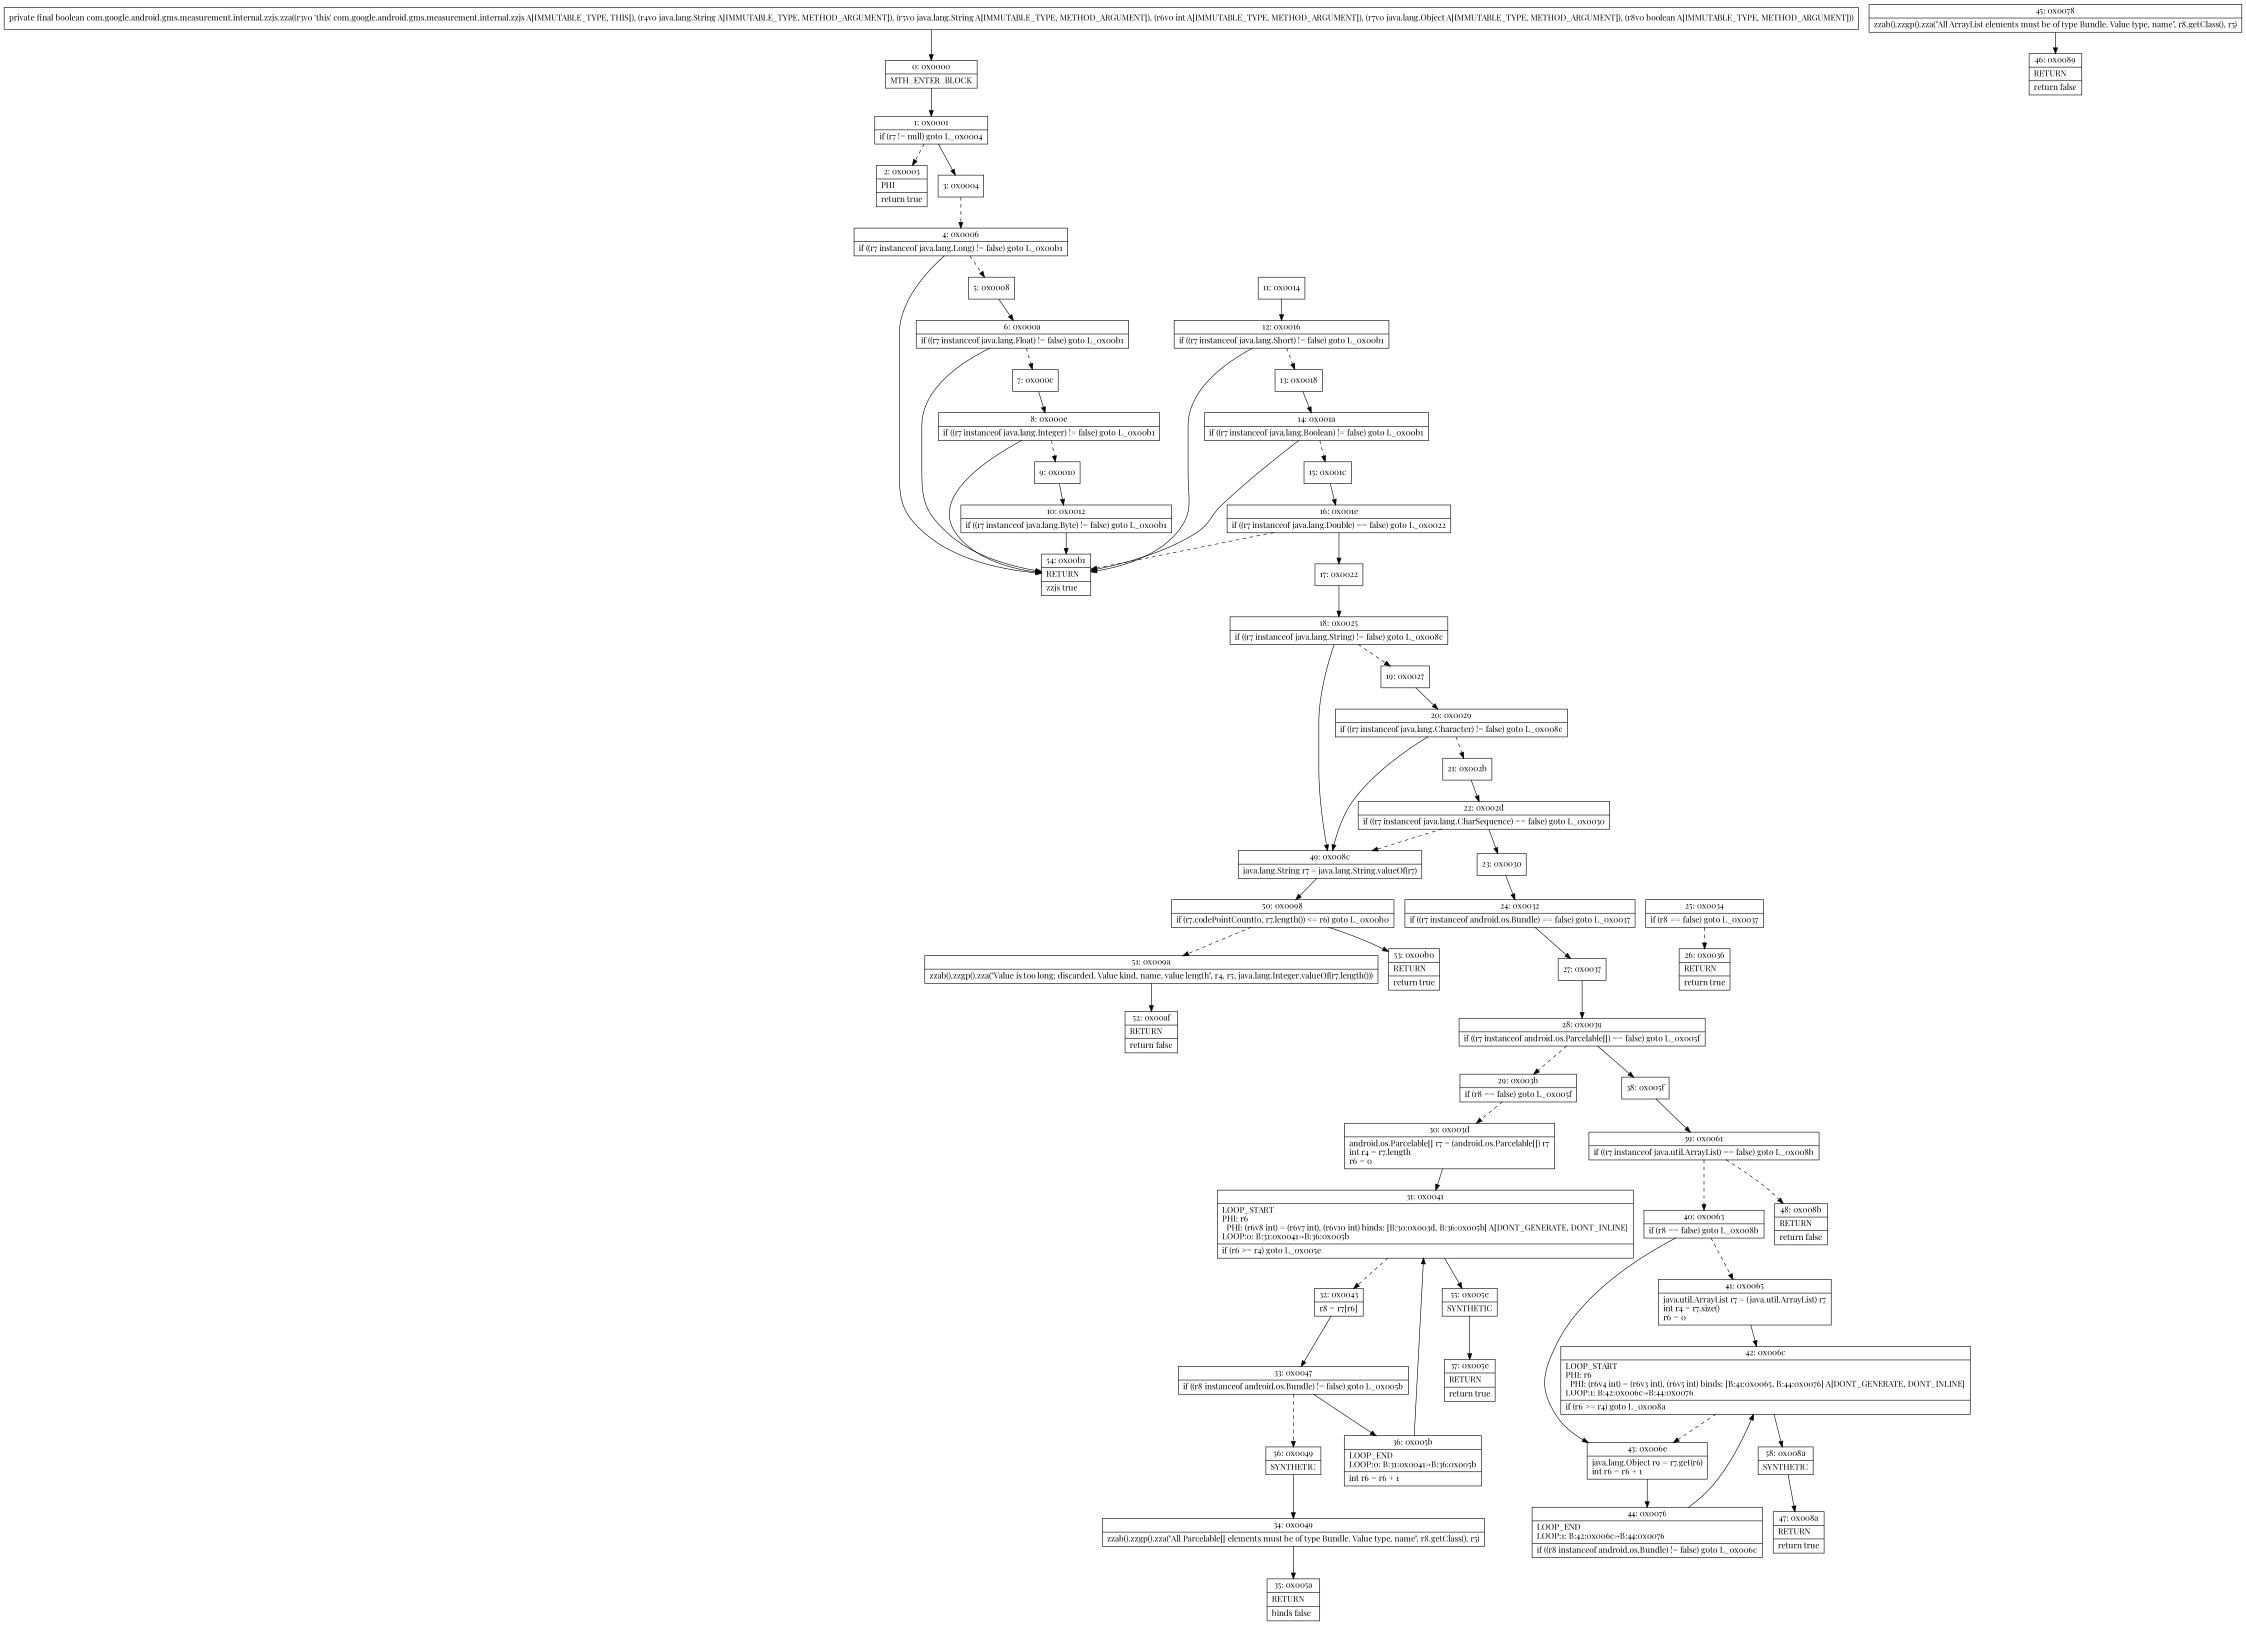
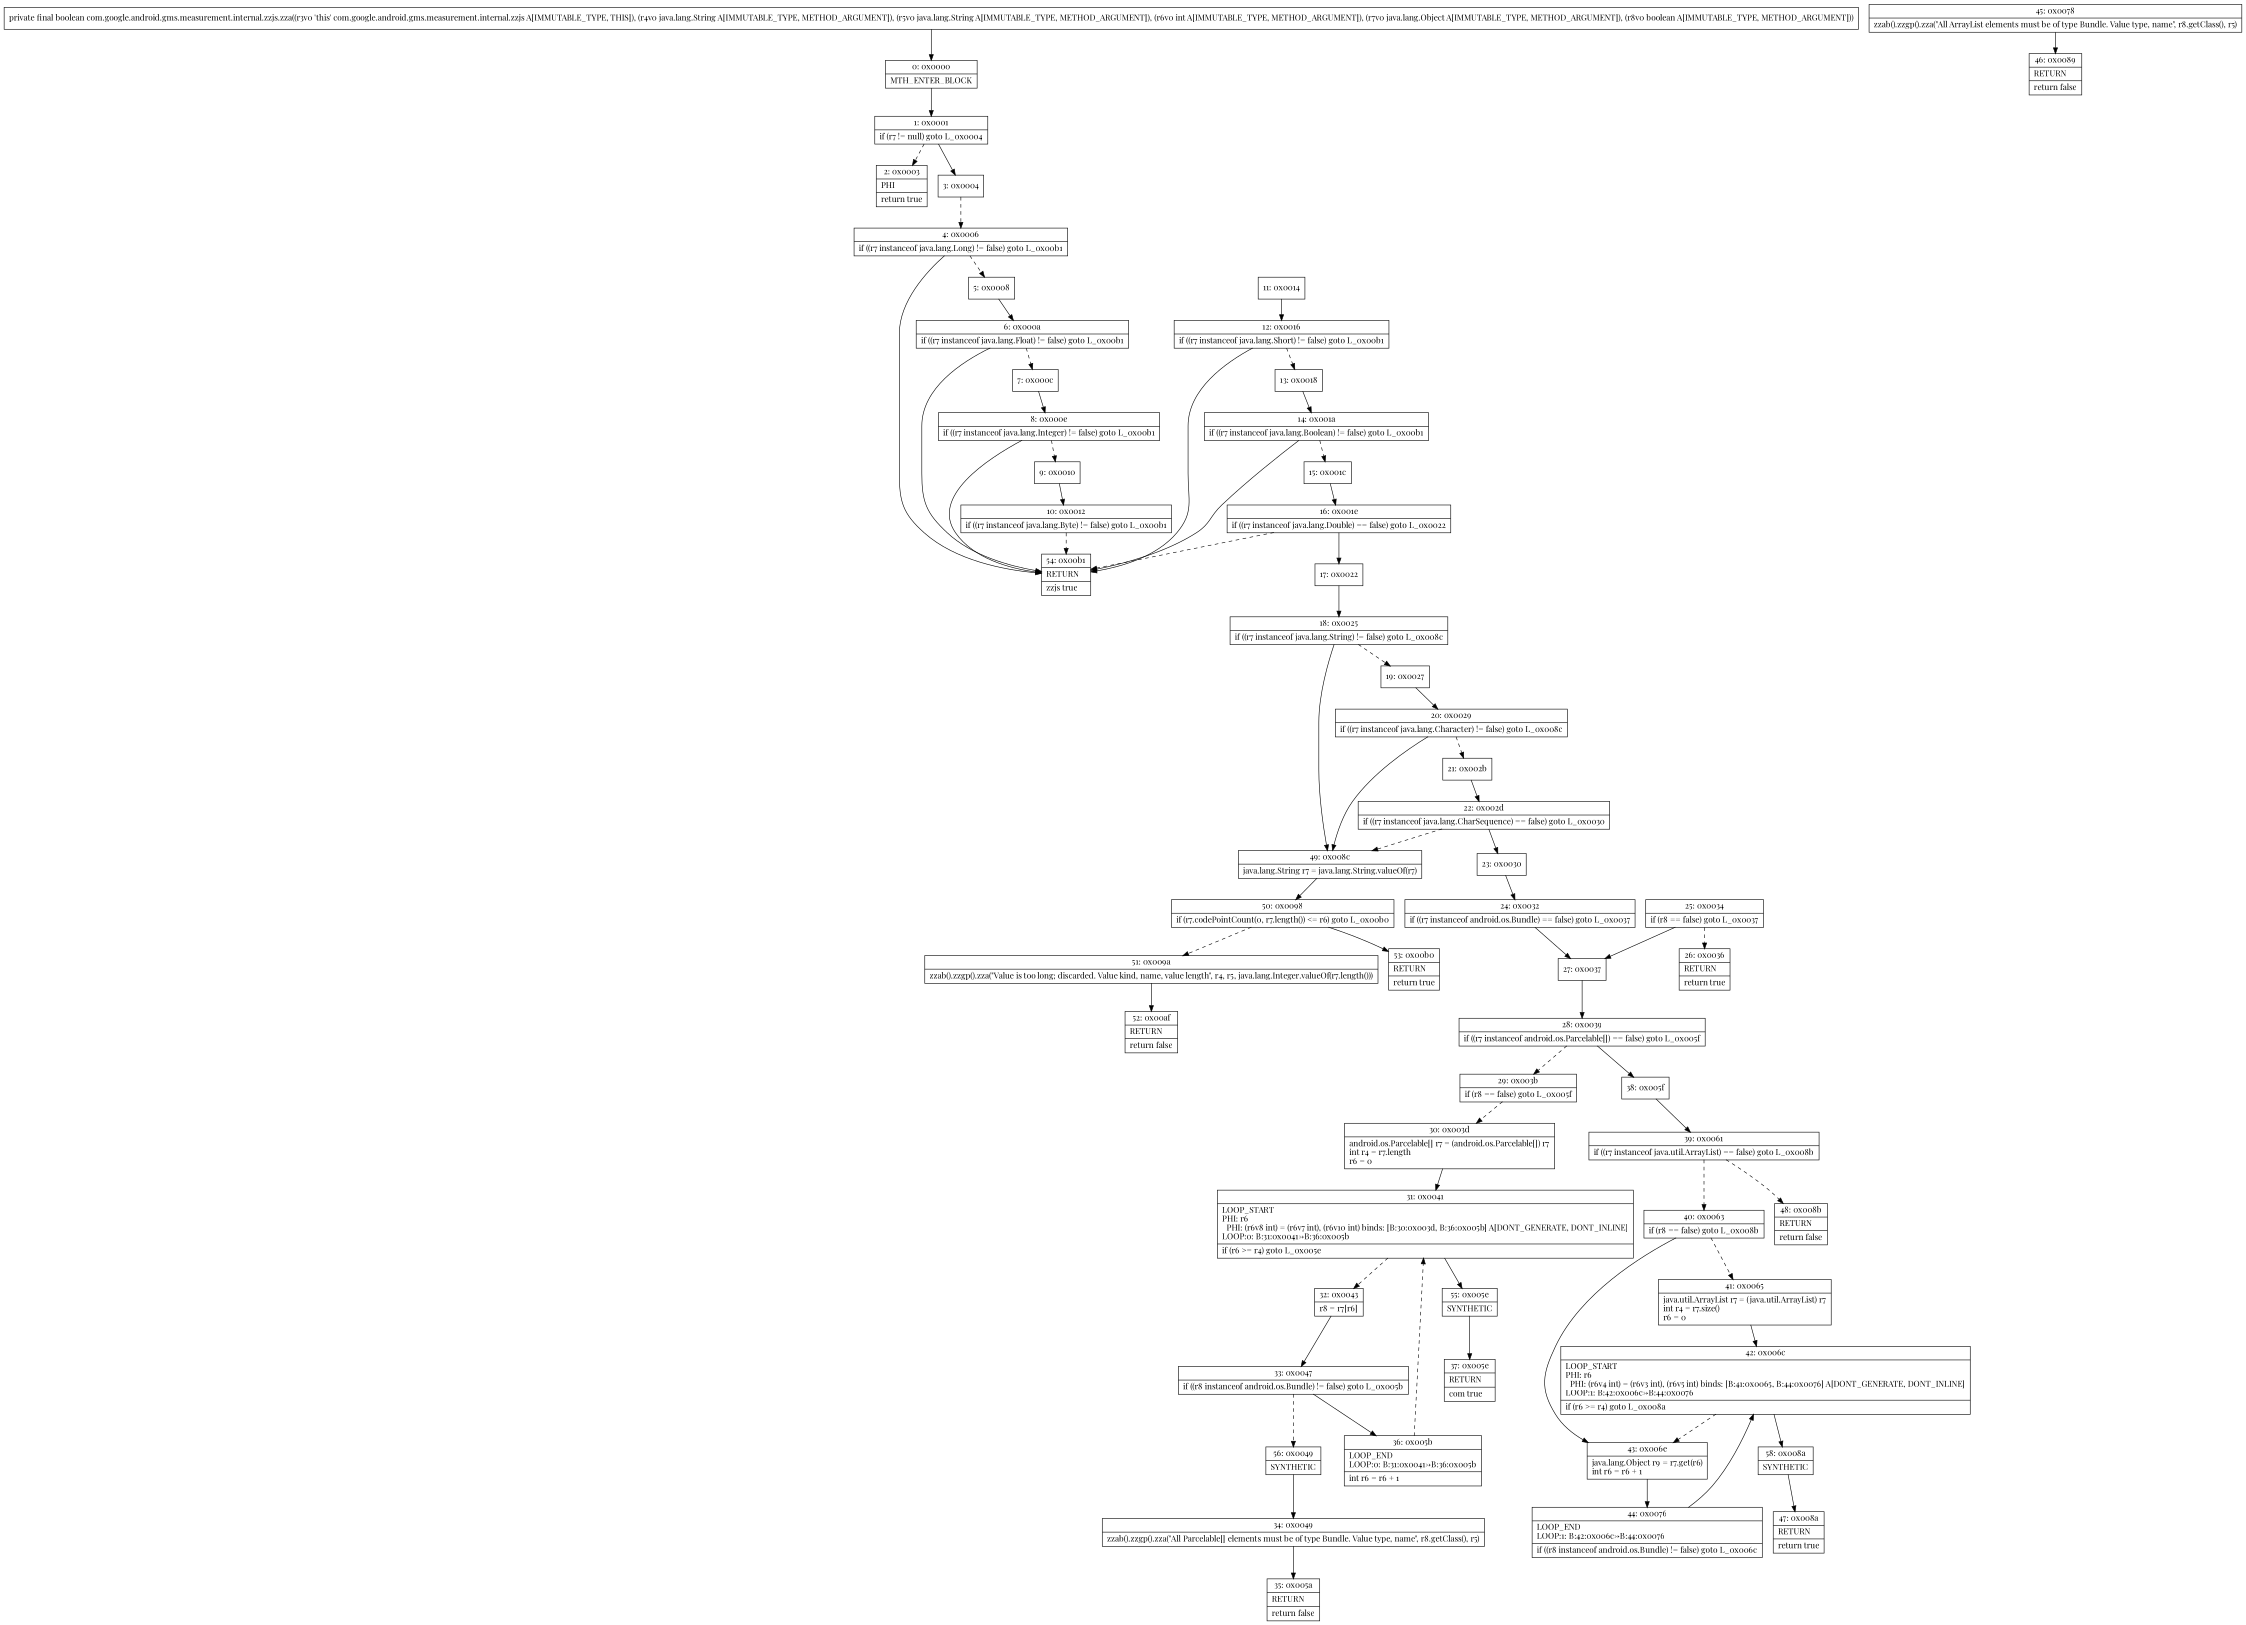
(1066, 540) -> (1066, 540)
none -> (1643, 942)
(1419, 1350) -> (1419, 1350)
(1470, 1394) -> (1466, 1394)
(1292, 1613) -> (1293, 1613)
